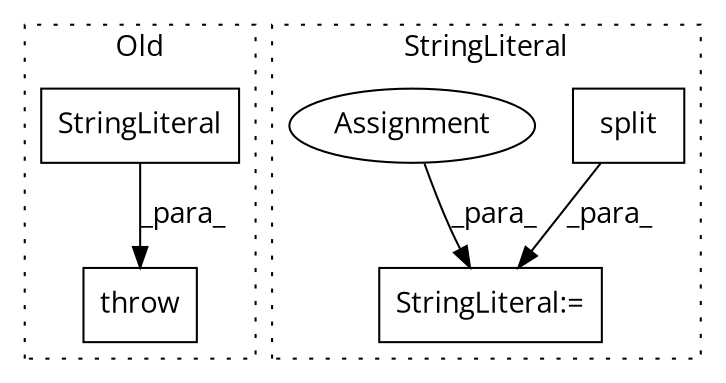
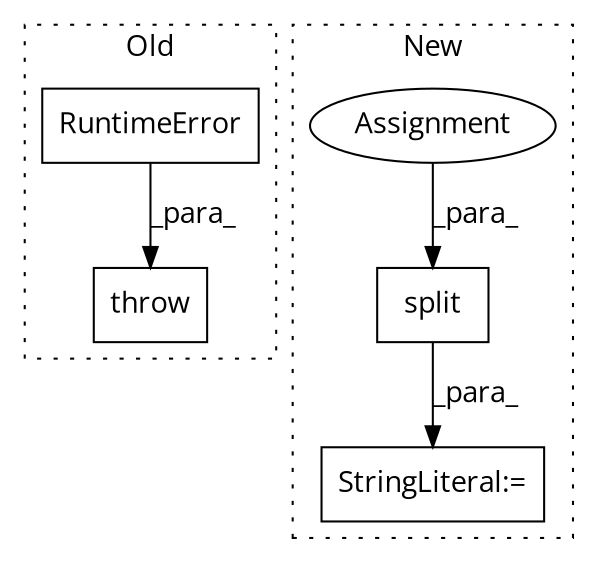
(486, 48) -> (433, 48)
(140, 126) -> (150, 126)
(441, 207) -> (433, 205)
